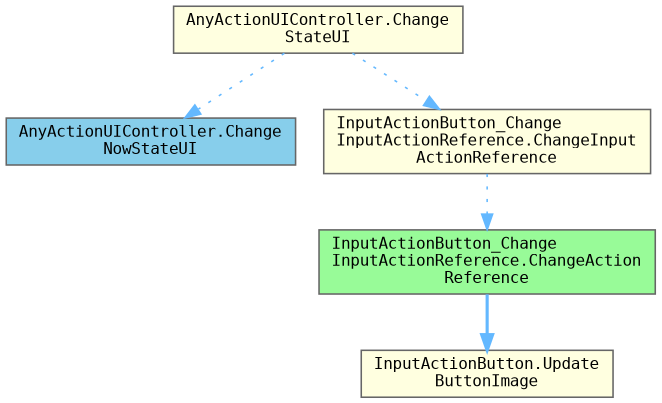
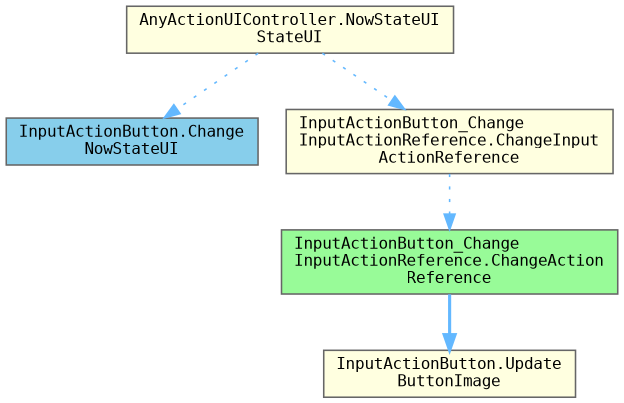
(318, 30) -> (290, 30)
(151, 142) -> (132, 142)
